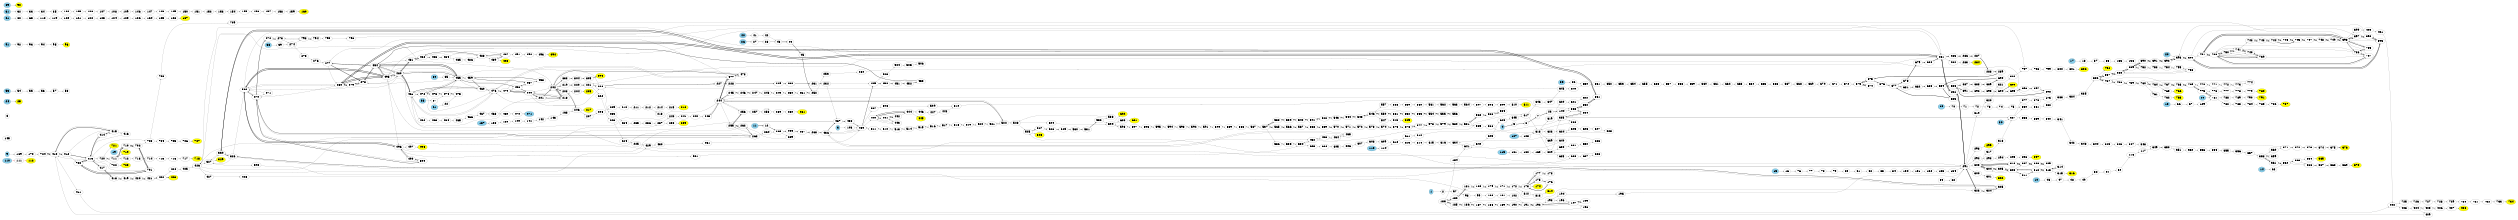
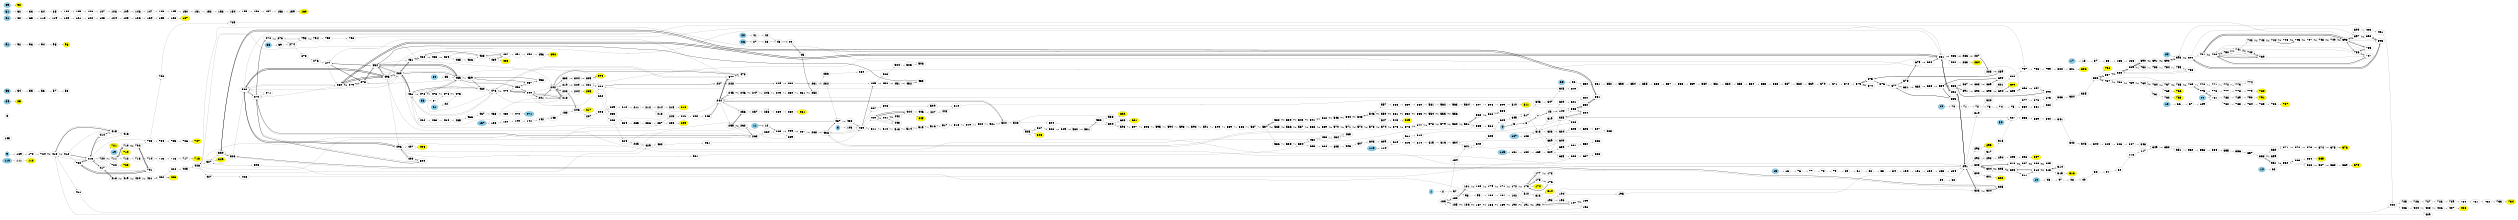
(1995, 164) -> none
